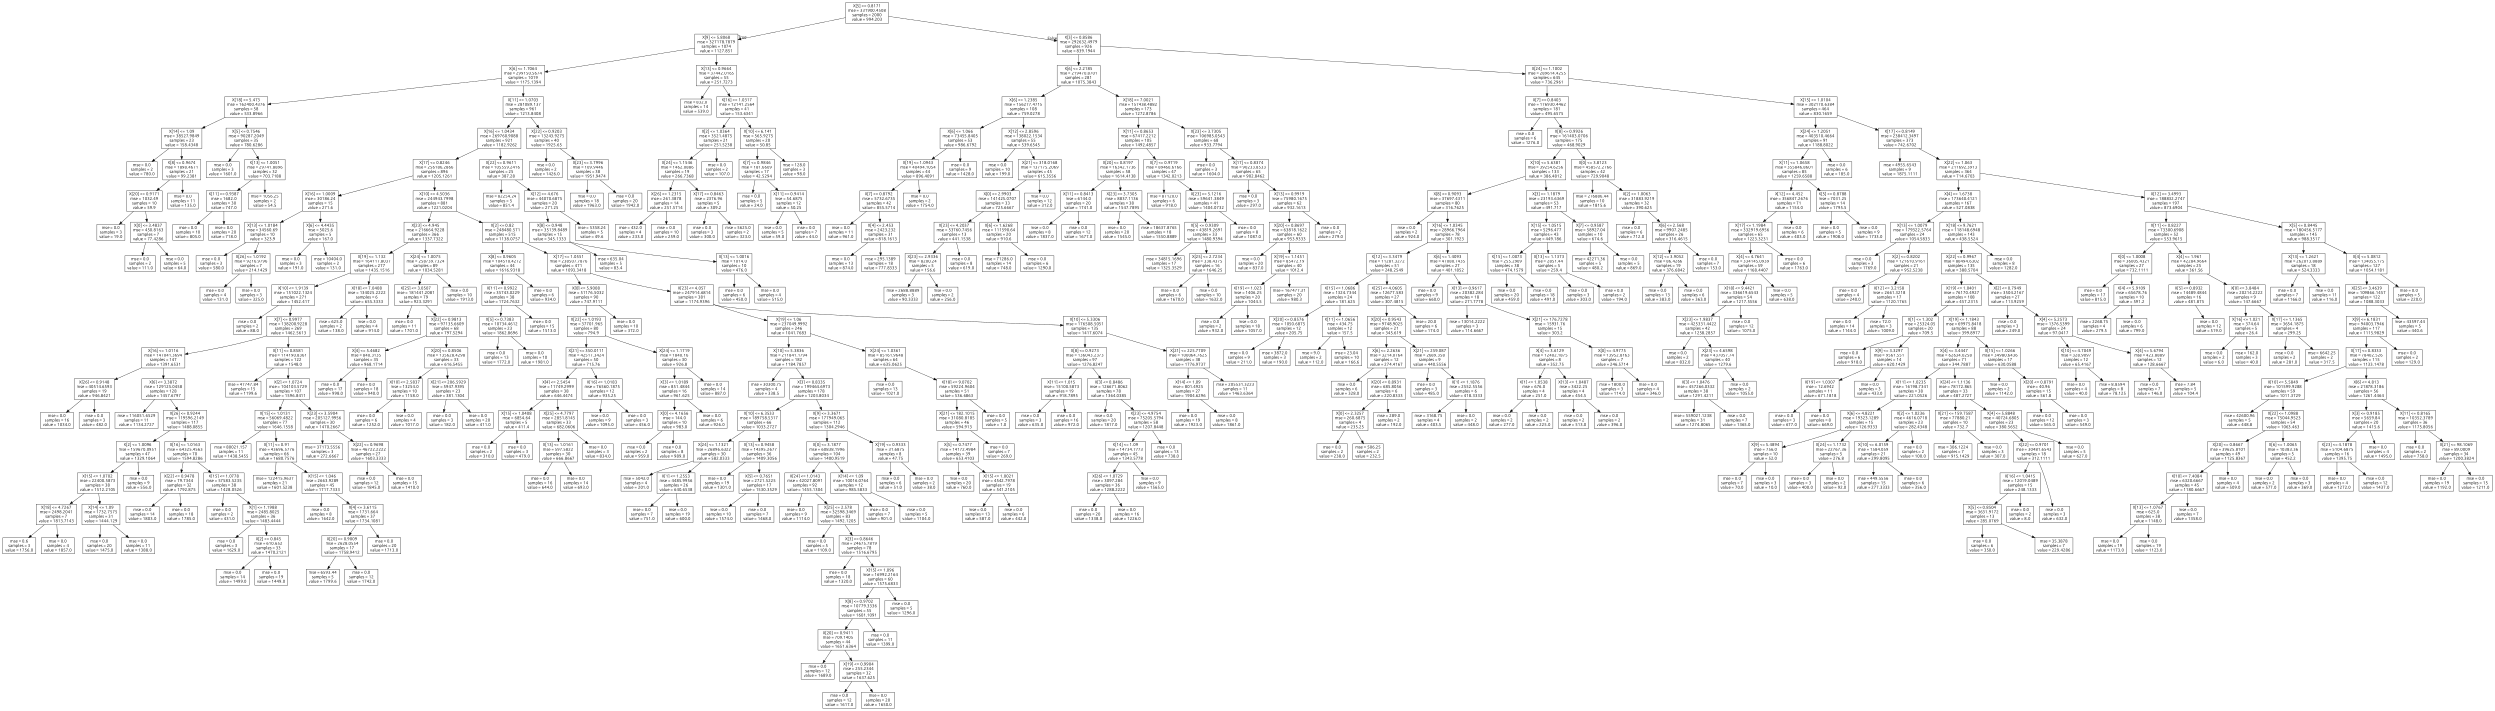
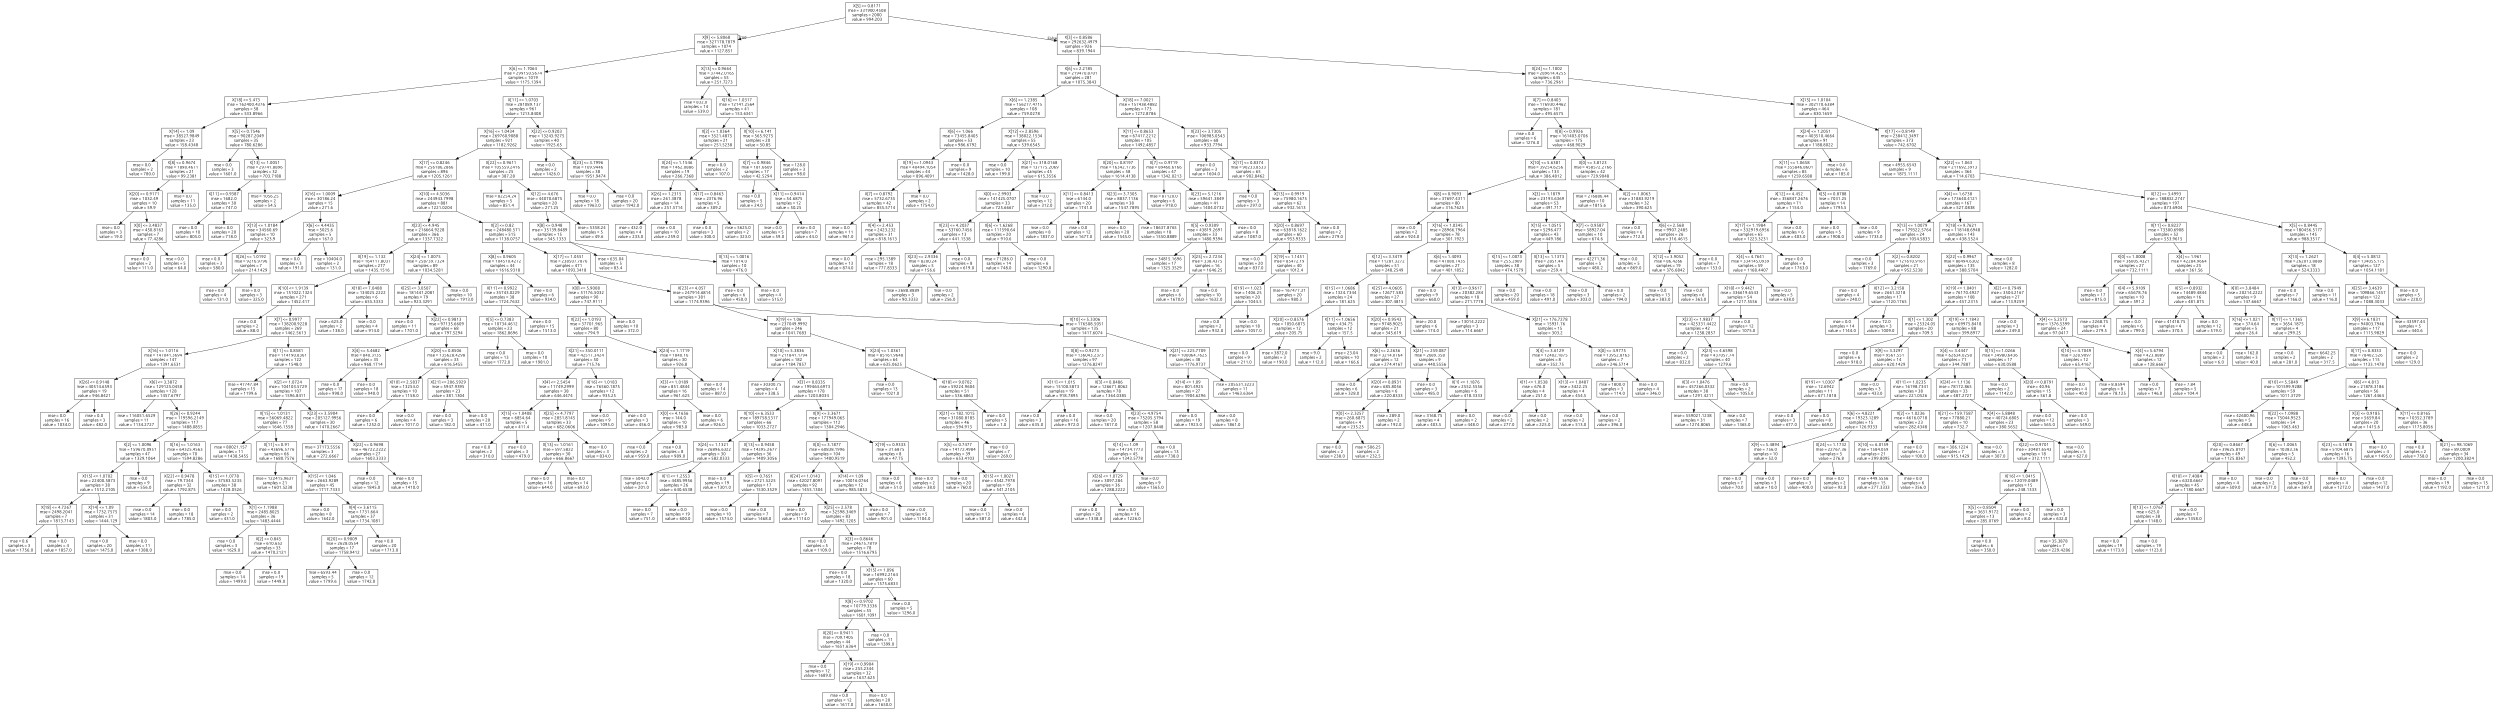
none -> (2170, 326)
(2017, 530) -> (2054, 529)
